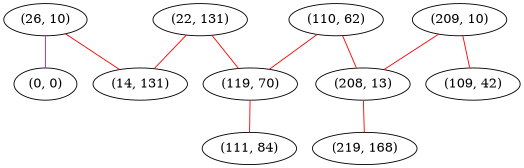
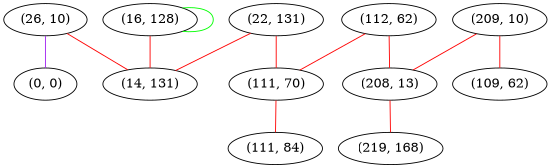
none -> (150, 20)
(336, 20) -> (389, 20)
(250, 84) -> (276, 84)
(473, 84) -> (500, 84)
